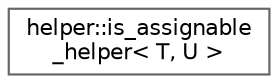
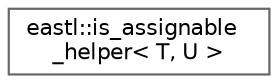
(139, 42) -> (139, 42)
